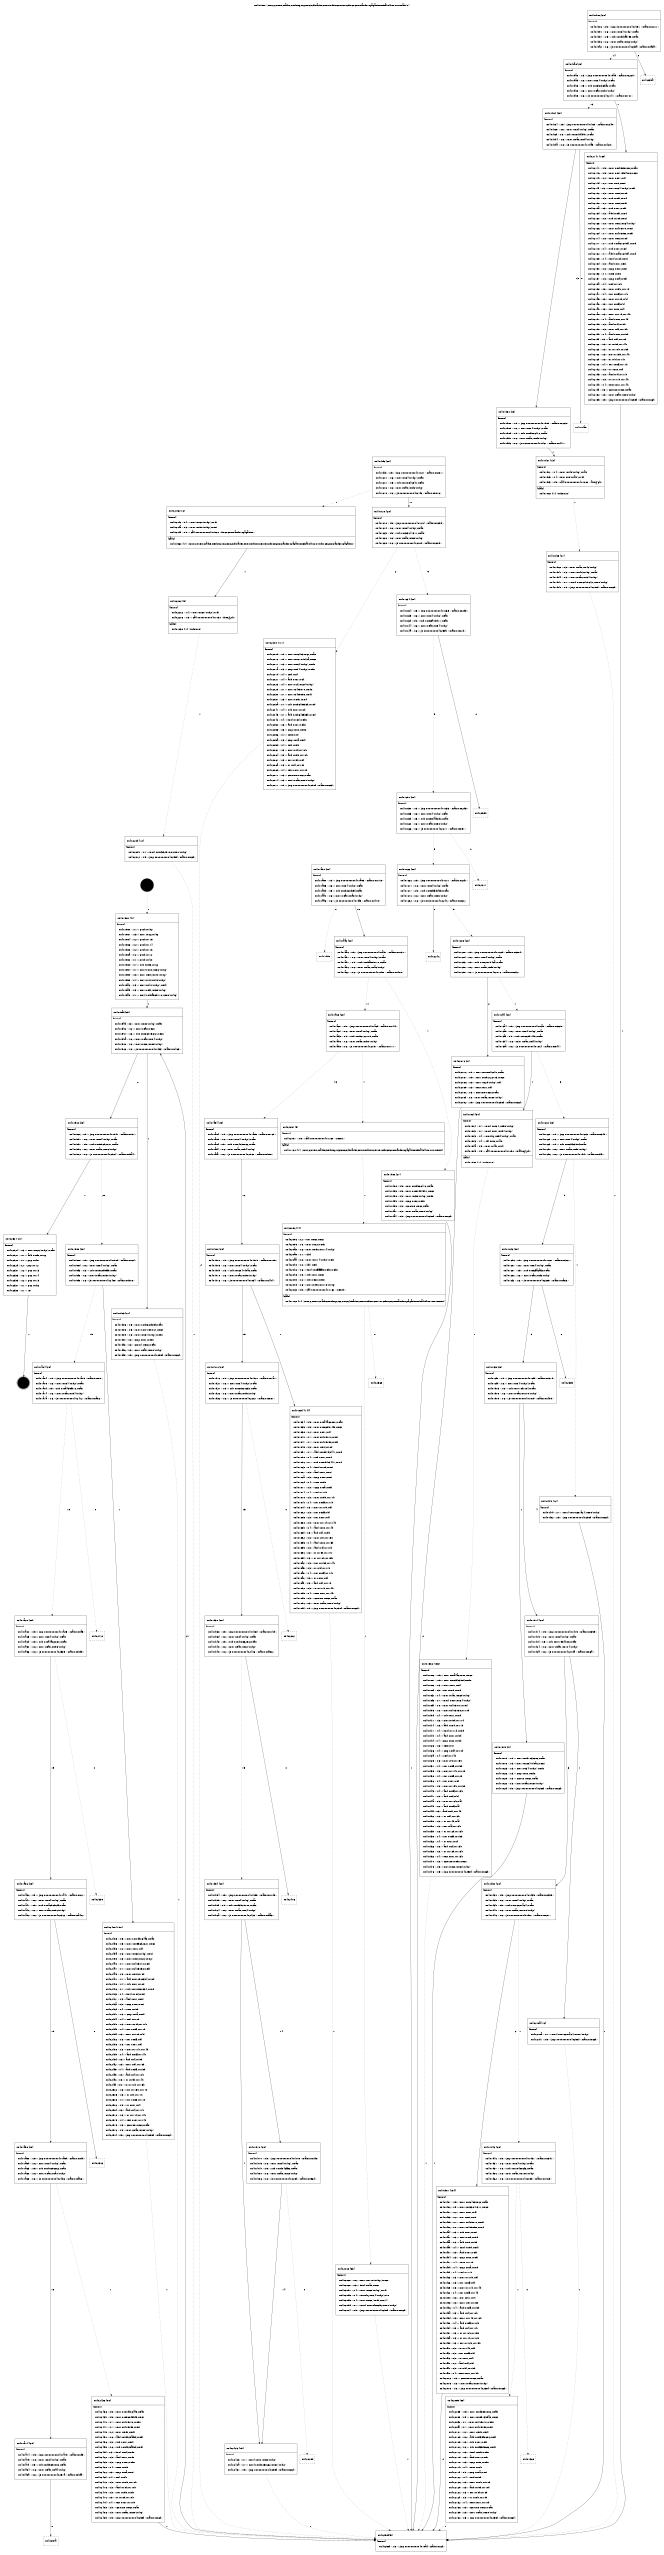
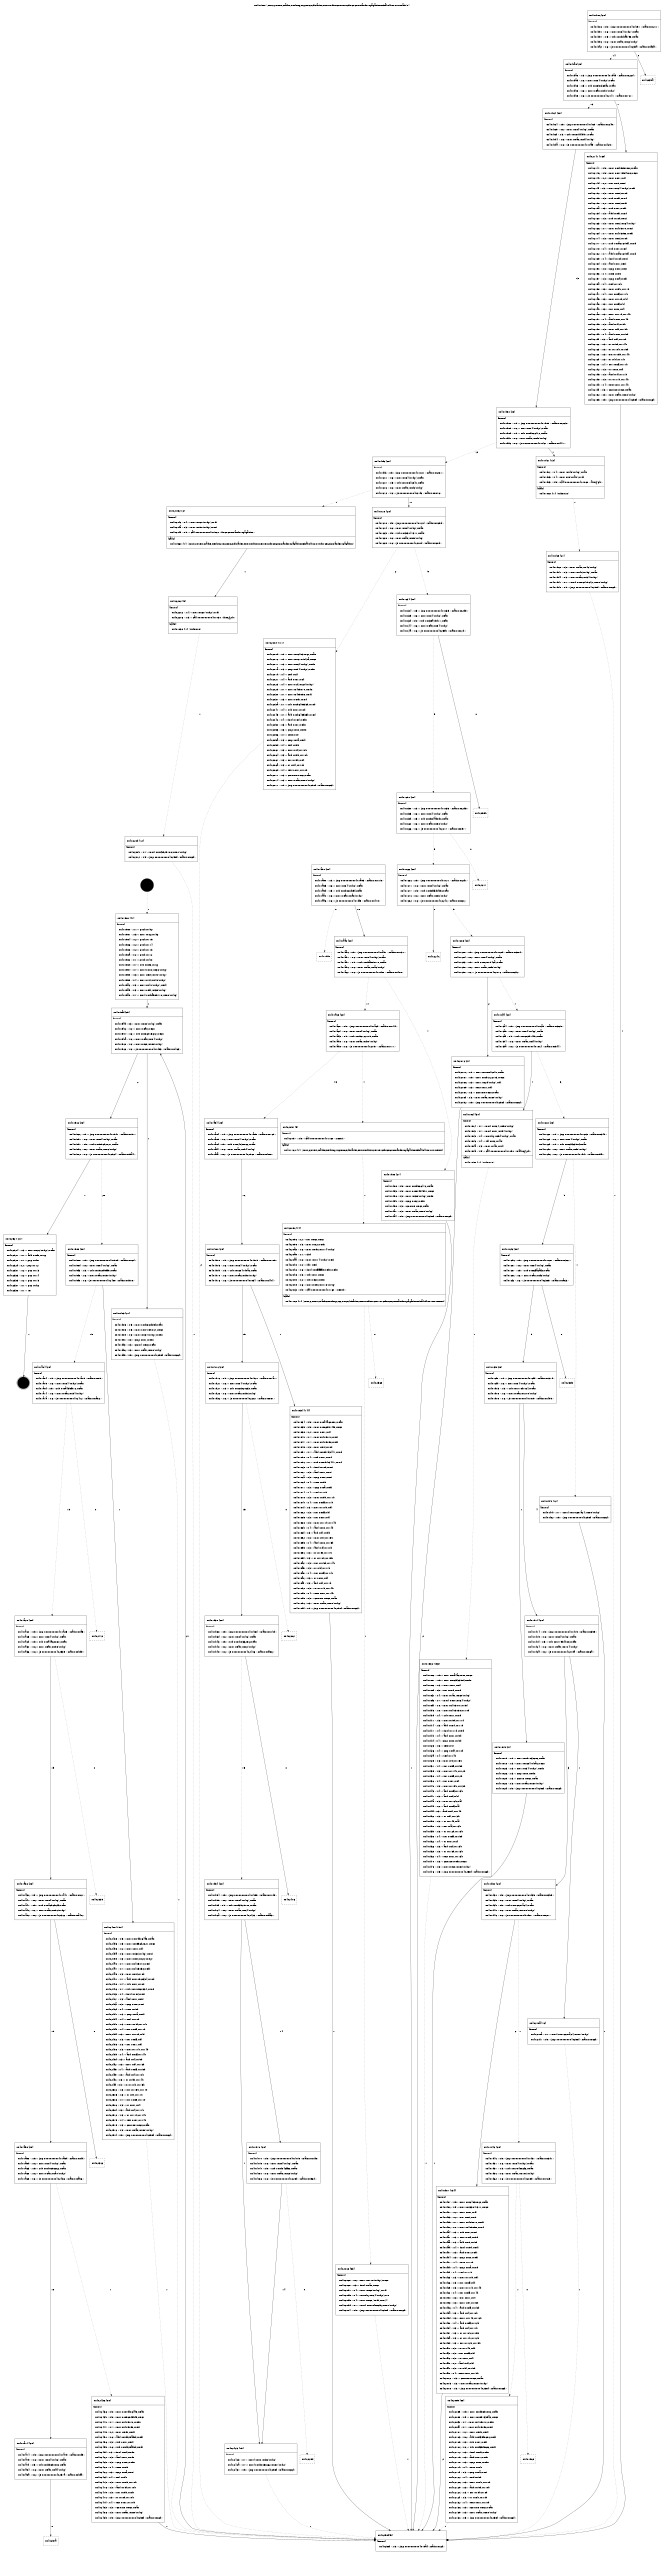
(581, 428) -> none
none -> (472, 452)
(332, 2083) -> (332, 2083)
